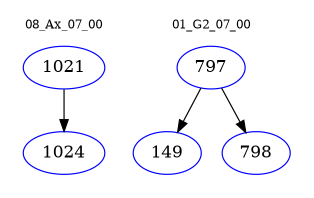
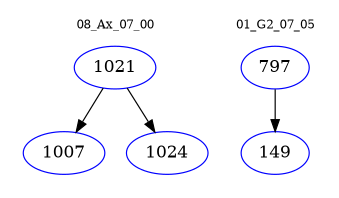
(212, 26) -> (276, 26)
none -> (64, 153)
(256, 153) -> none
